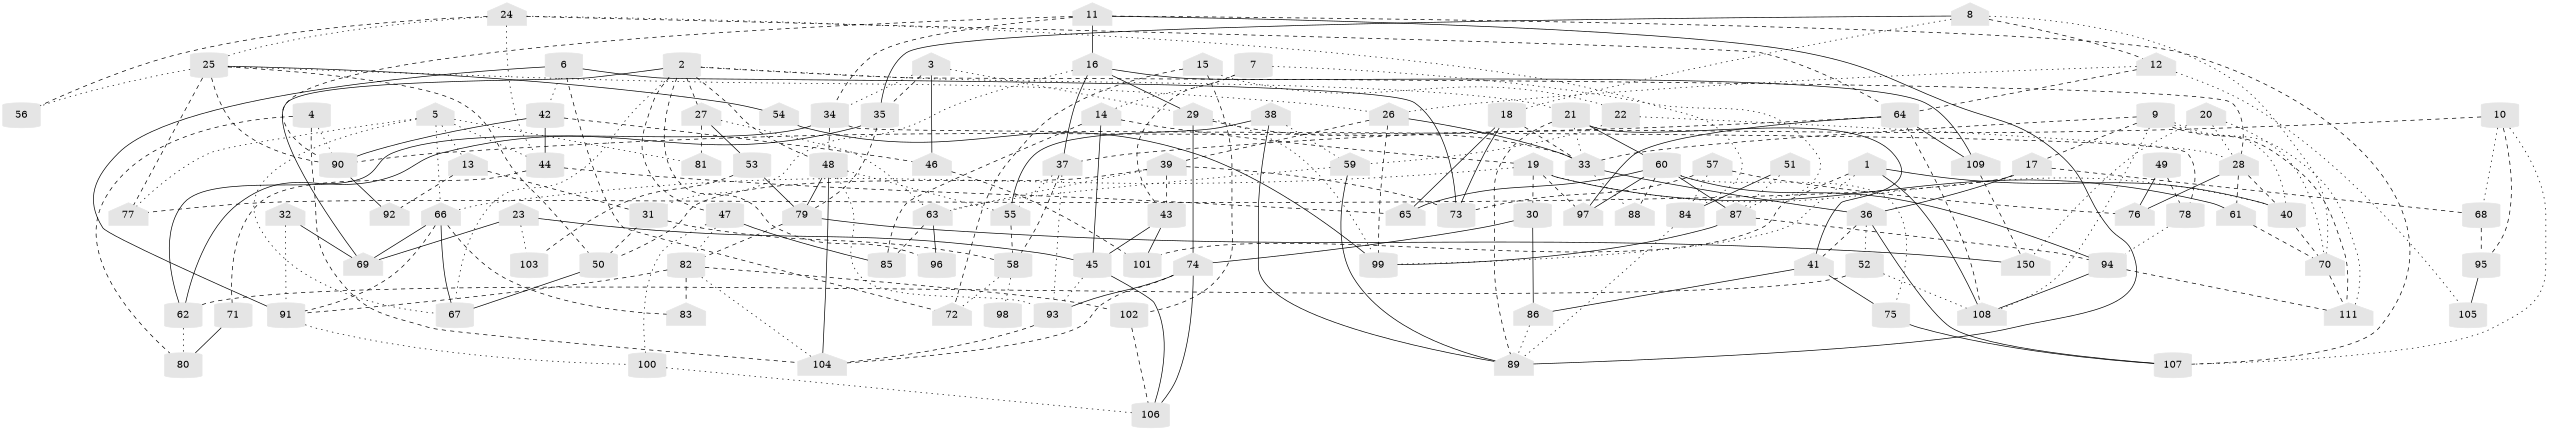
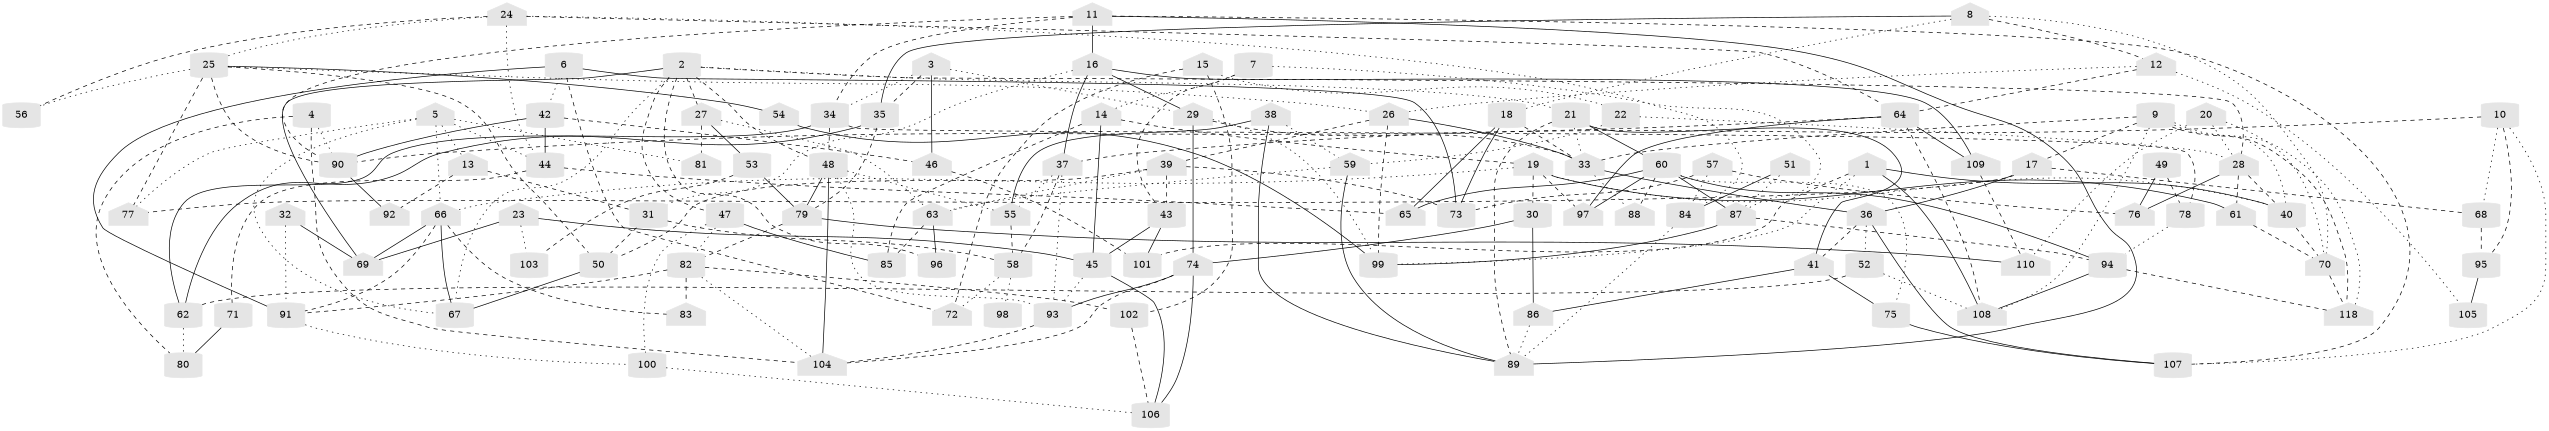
(2026, 265) -> (2026, 265)
(2349, 315) -> (2349, 315)
